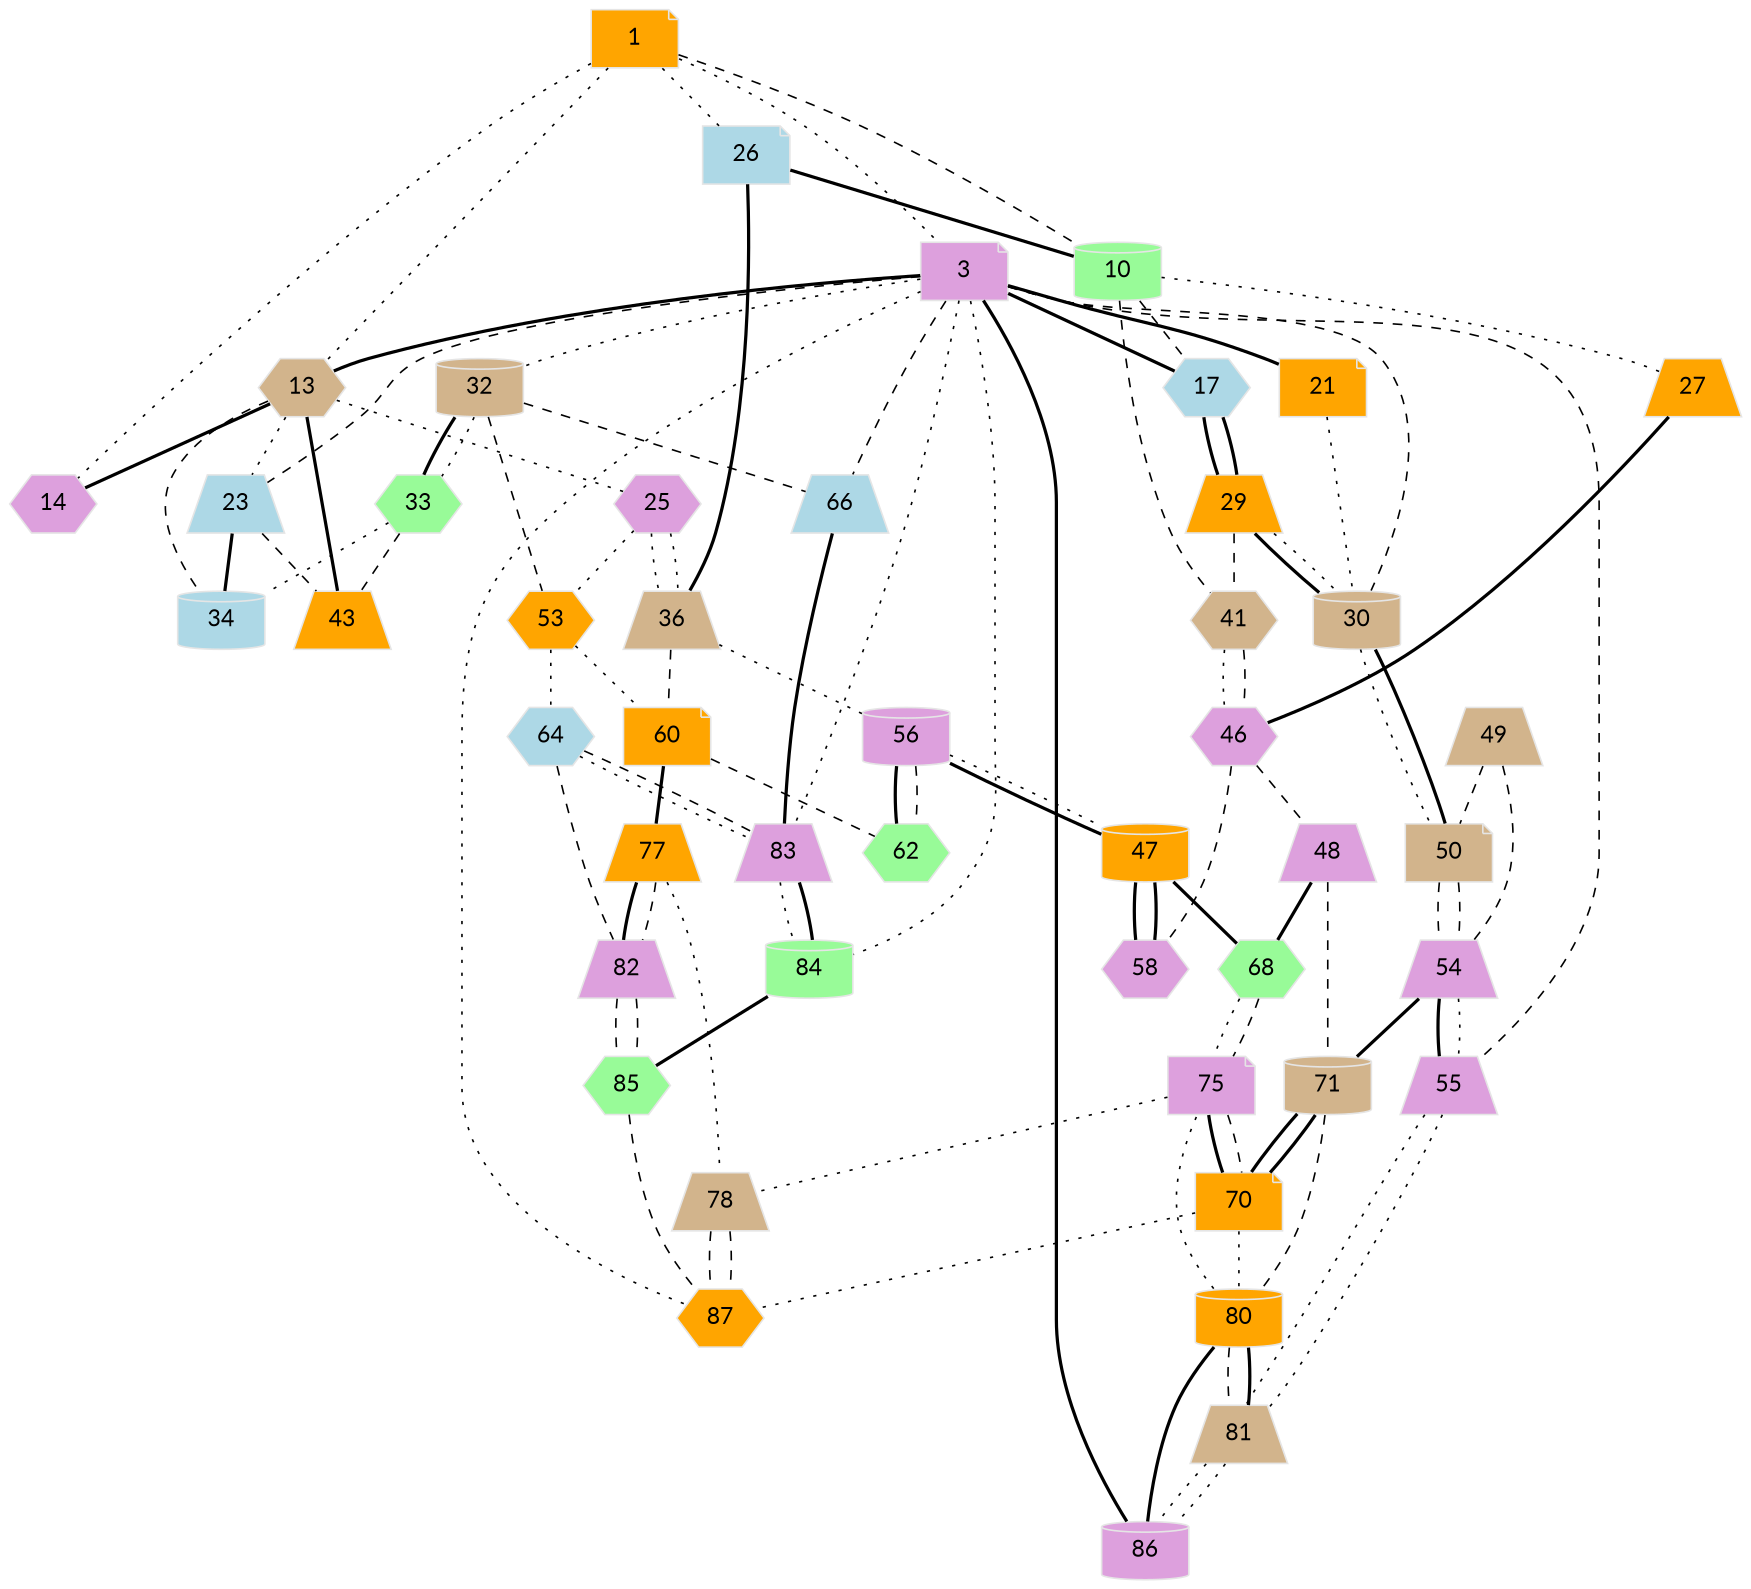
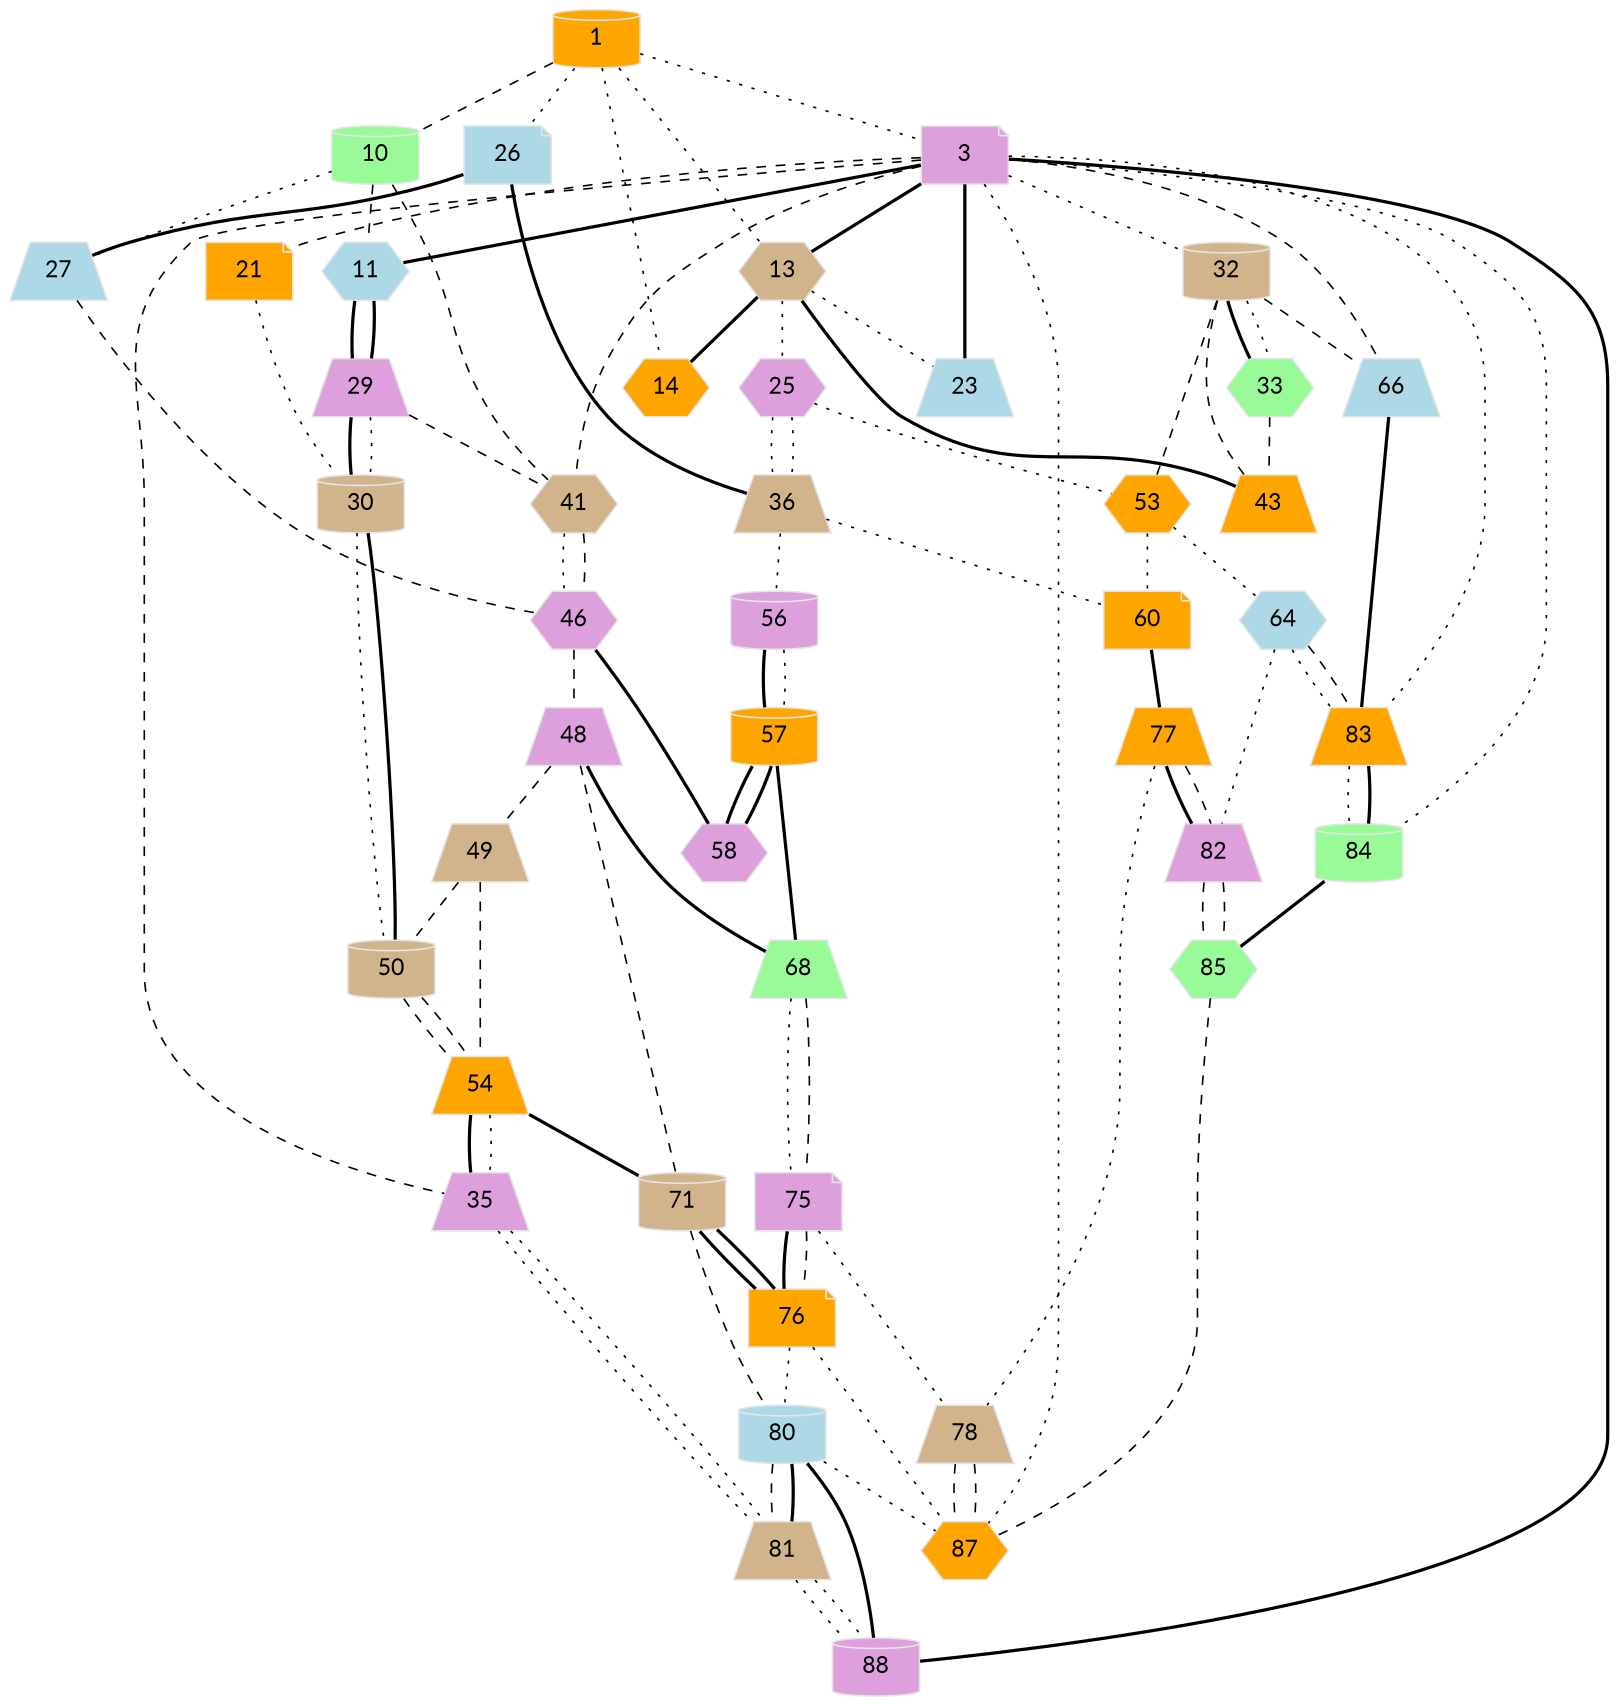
(635, 39) -> (597, 39)
(932, 213) -> (277, 213)
(1178, 331) -> (604, 183)
(1334, 333) -> (692, 263)
(434, 354) -> (965, 271)
(1207, 388) -> (366, 271)
(1693, 388) -> (59, 271)
(53, 504) -> (666, 388)
(1234, 504) -> (361, 388)
(289, 562) -> (1207, 392)
(1487, 595) -> (271, 511)
(221, 620) -> none
(670, 679) -> (965, 562)
none -> (527, 795)
(783, 853) -> (1359, 737)
(906, 853) -> none
(1145, 853) -> (774, 737)
(1449, 853) -> (391, 969)
(581, 854) -> (1248, 737)
(1212, 858) -> (655, 735)
(1262, 969) -> (798, 969)
(1449, 969) -> (480, 1085)
(1449, 1085) -> (480, 1202)
(1239, 1202) -> (792, 1318)
(1177, 1205) -> (880, 1496)
(1239, 1318) -> (782, 1434)
(1145, 1551) -> (876, 1667)
